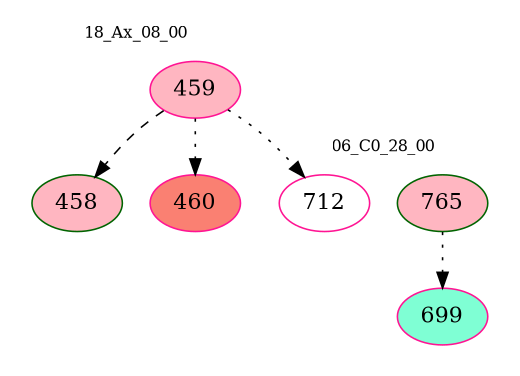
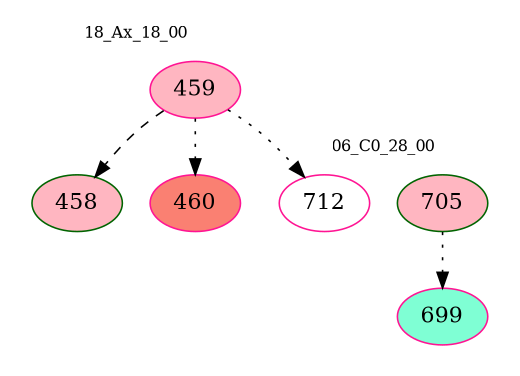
(136, 34) -> (136, 34)
(443, 203) -> (443, 203)
